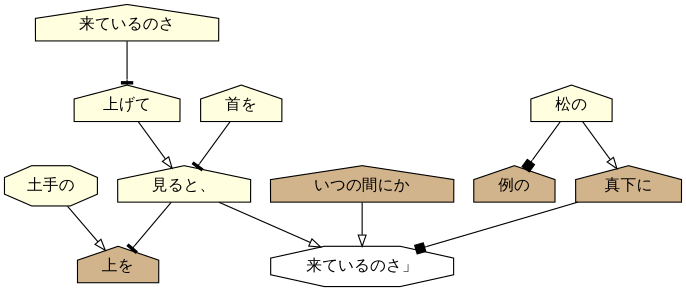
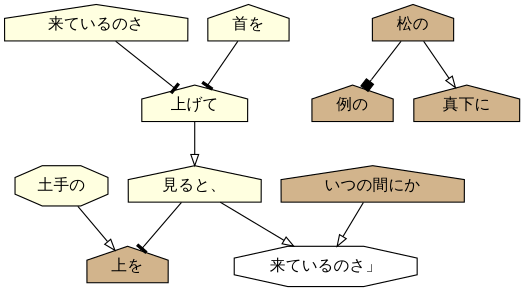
(571, 105) -> (413, 25)
(215, 143) -> (224, 62)
(502, 224) -> none
